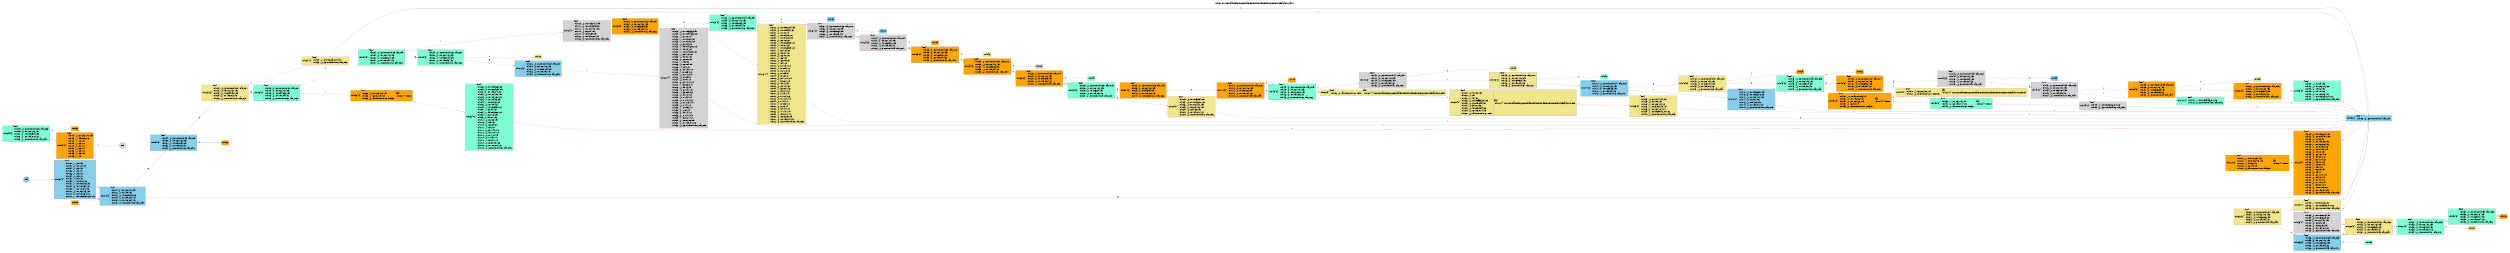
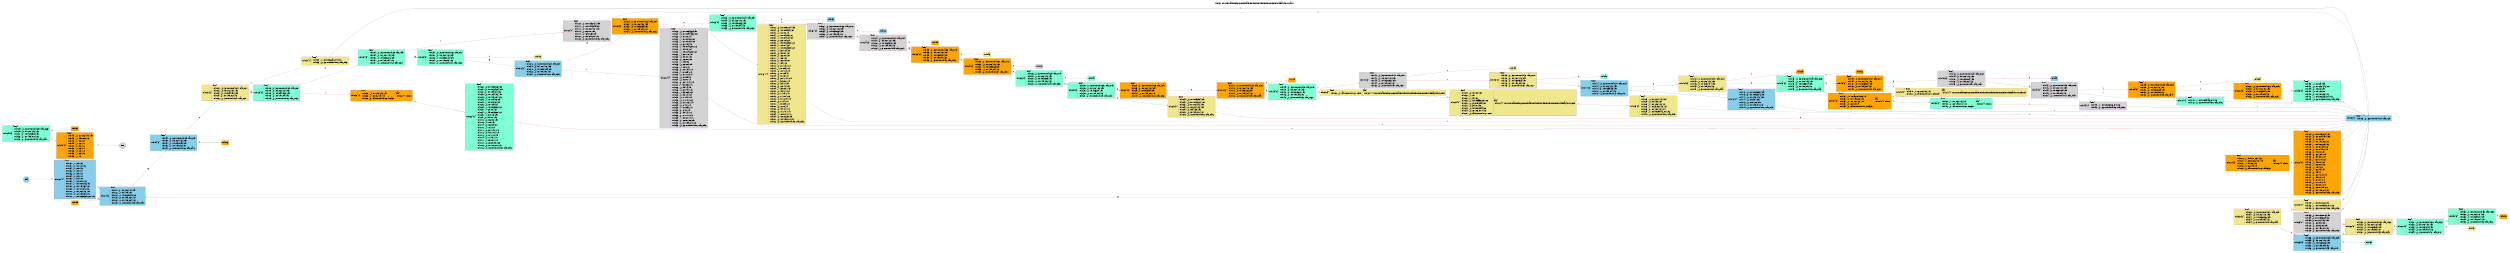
none -> (594, 51)
(1039, 78) -> (1039, 78)
